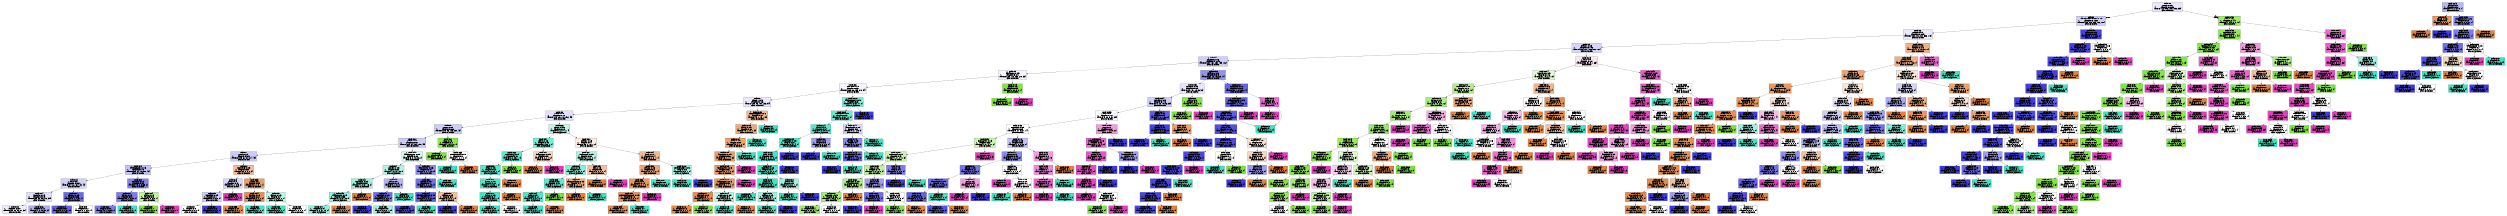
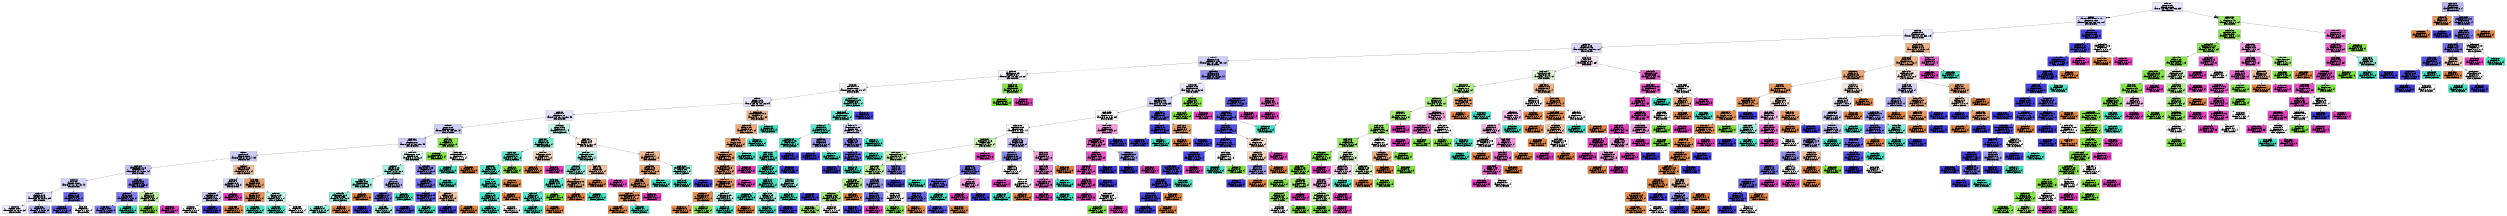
(1236, 89) -> none
